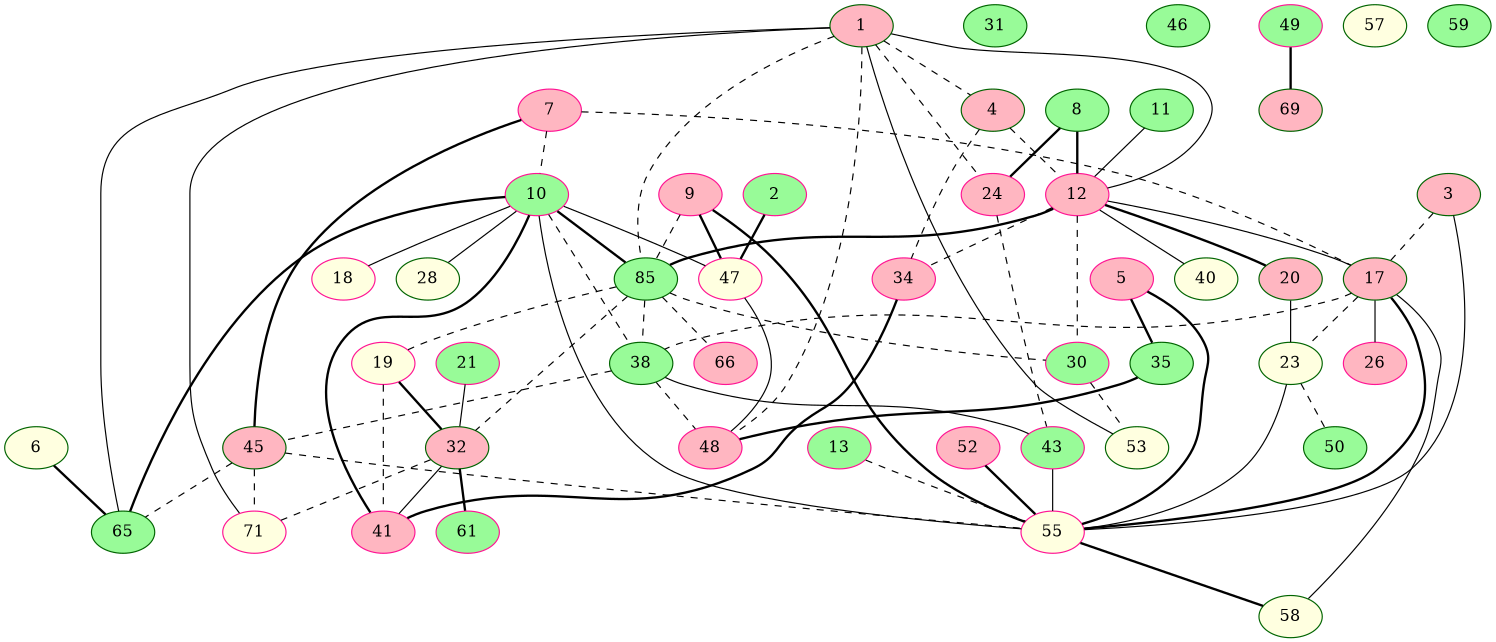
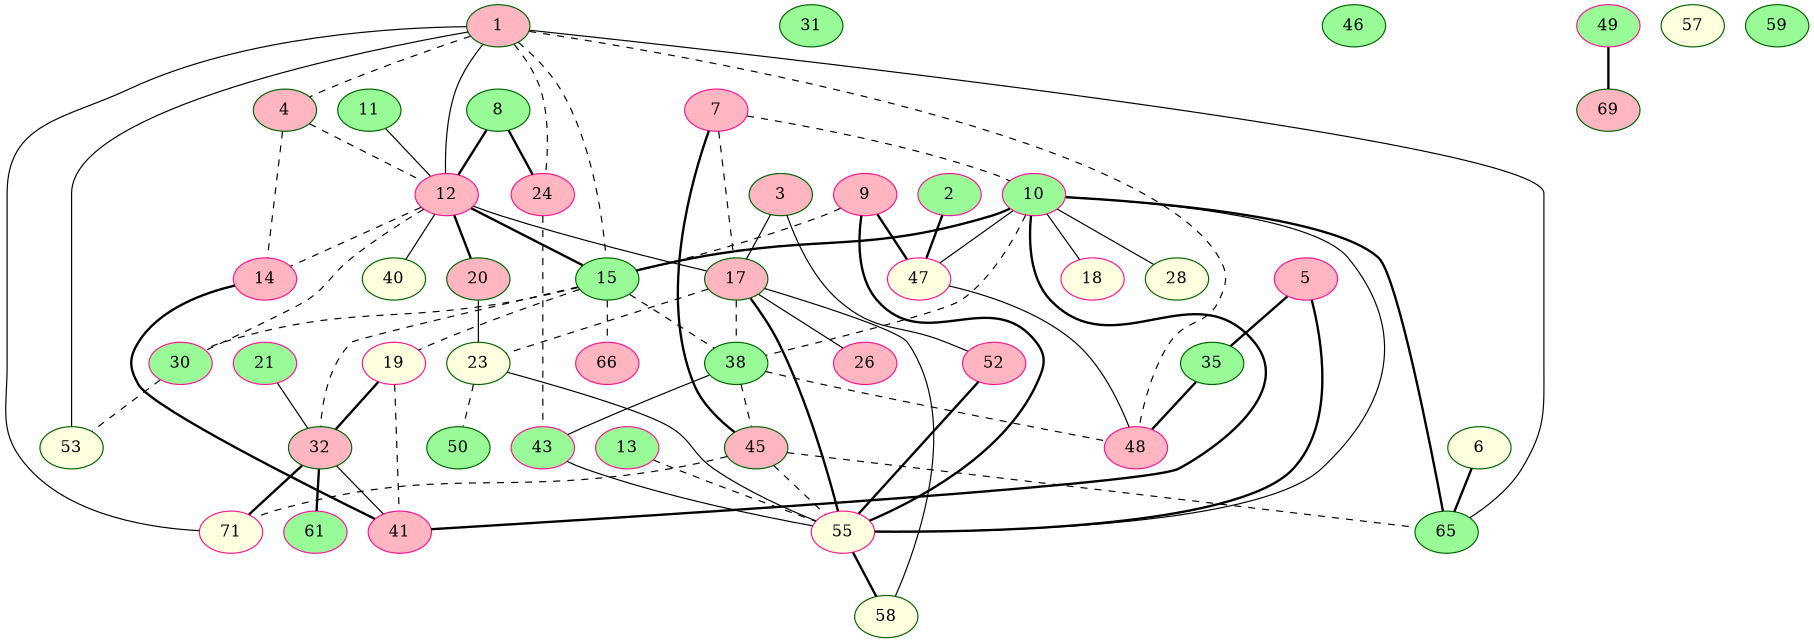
(1412, 237) -> (763, 228)
(646, 279) -> (607, 279)
(904, 279) -> (265, 279)
(1382, 485) -> (845, 305)
(348, 493) -> (276, 490)
